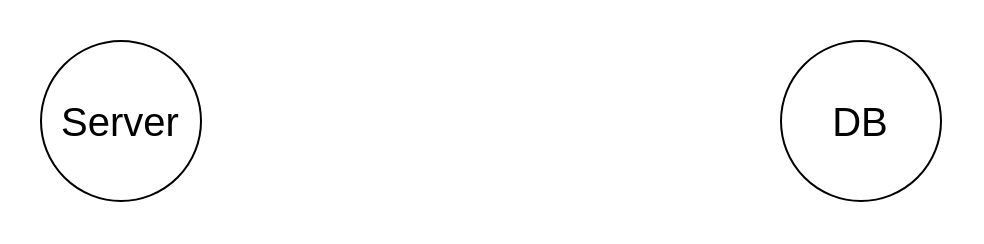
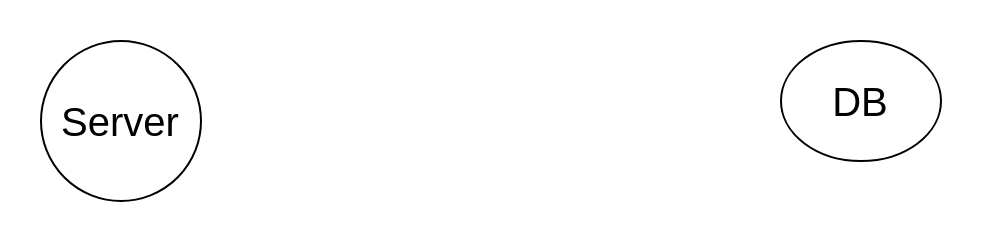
(861, 121) -> (861, 101)
